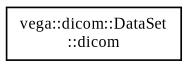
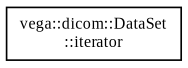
(94, 34) -> (94, 34)
